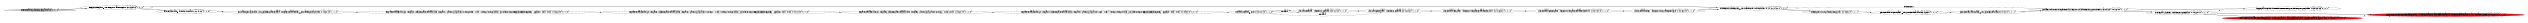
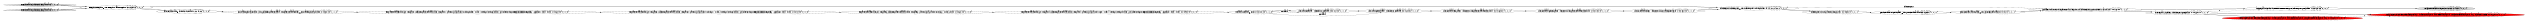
none -> (40, 5)
none -> (2446, 9)
